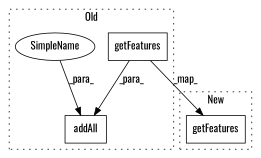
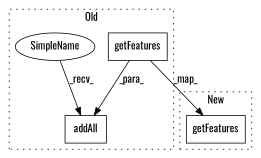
(82, 80) -> (82, 80)
